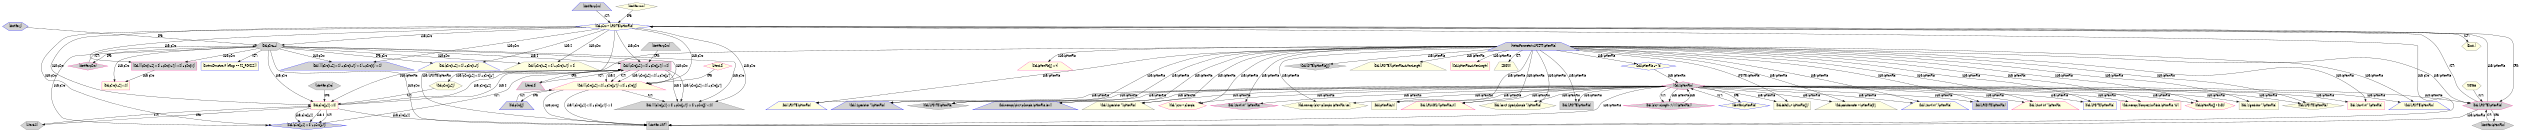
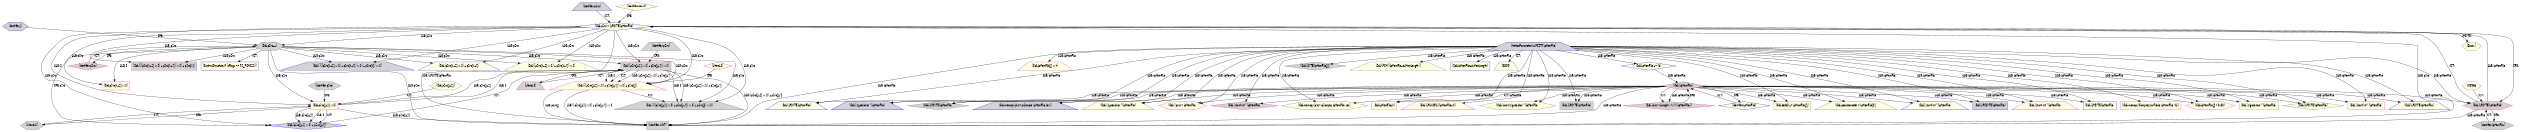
(637, 7) -> (637, 7)
(2467, 36) -> (2467, 36)
(568, 46) -> (568, 46)
(911, 50) -> (1038, 56)
(381, 56) -> (381, 56)
(534, 56) -> (534, 56)
(58, 66) -> (58, 66)
(124, 66) -> (124, 66)
(1398, 66) -> (1398, 66)
(1470, 66) -> (1470, 66)
(1506, 66) -> (1506, 66)
(534, 71) -> (745, 99)
(141, 76) -> (297, 32)
(1749, 76) -> (1749, 76)
(60, 86) -> (60, 86)
(2472, 86) -> (2472, 86)
(1915, 89) -> none
(1544, 92) -> none
(1512, 96) -> (1512, 96)
(1693, 96) -> (1693, 96)
(517, 106) -> none
(1183, 106) -> (1183, 106)
(1518, 106) -> (1518, 106)
